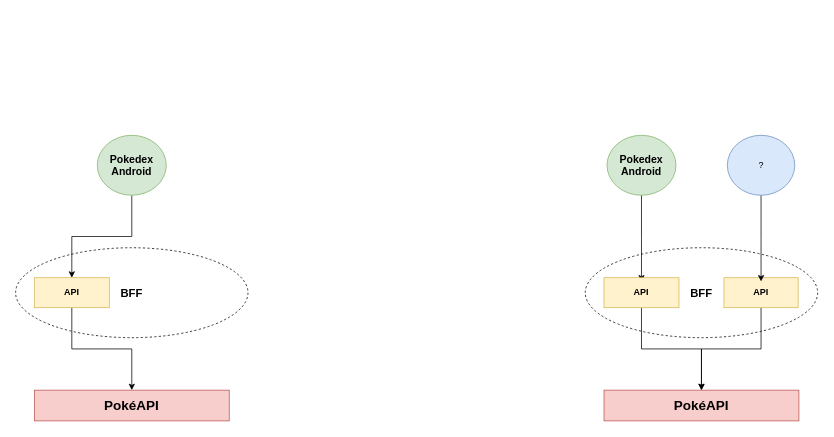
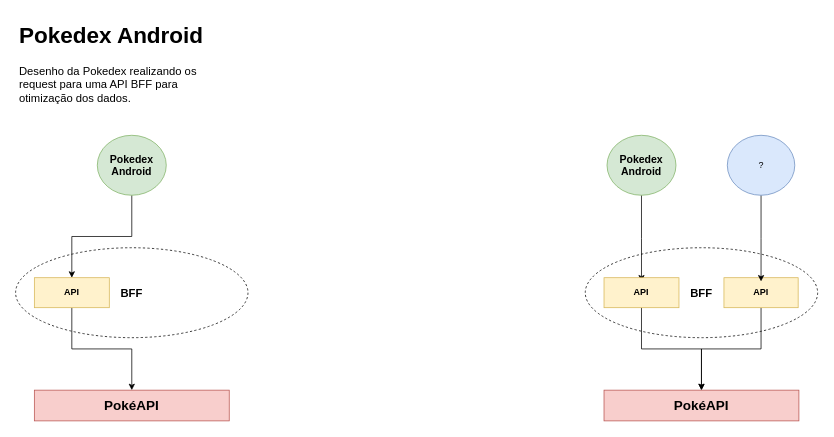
none -> (124, 60)
